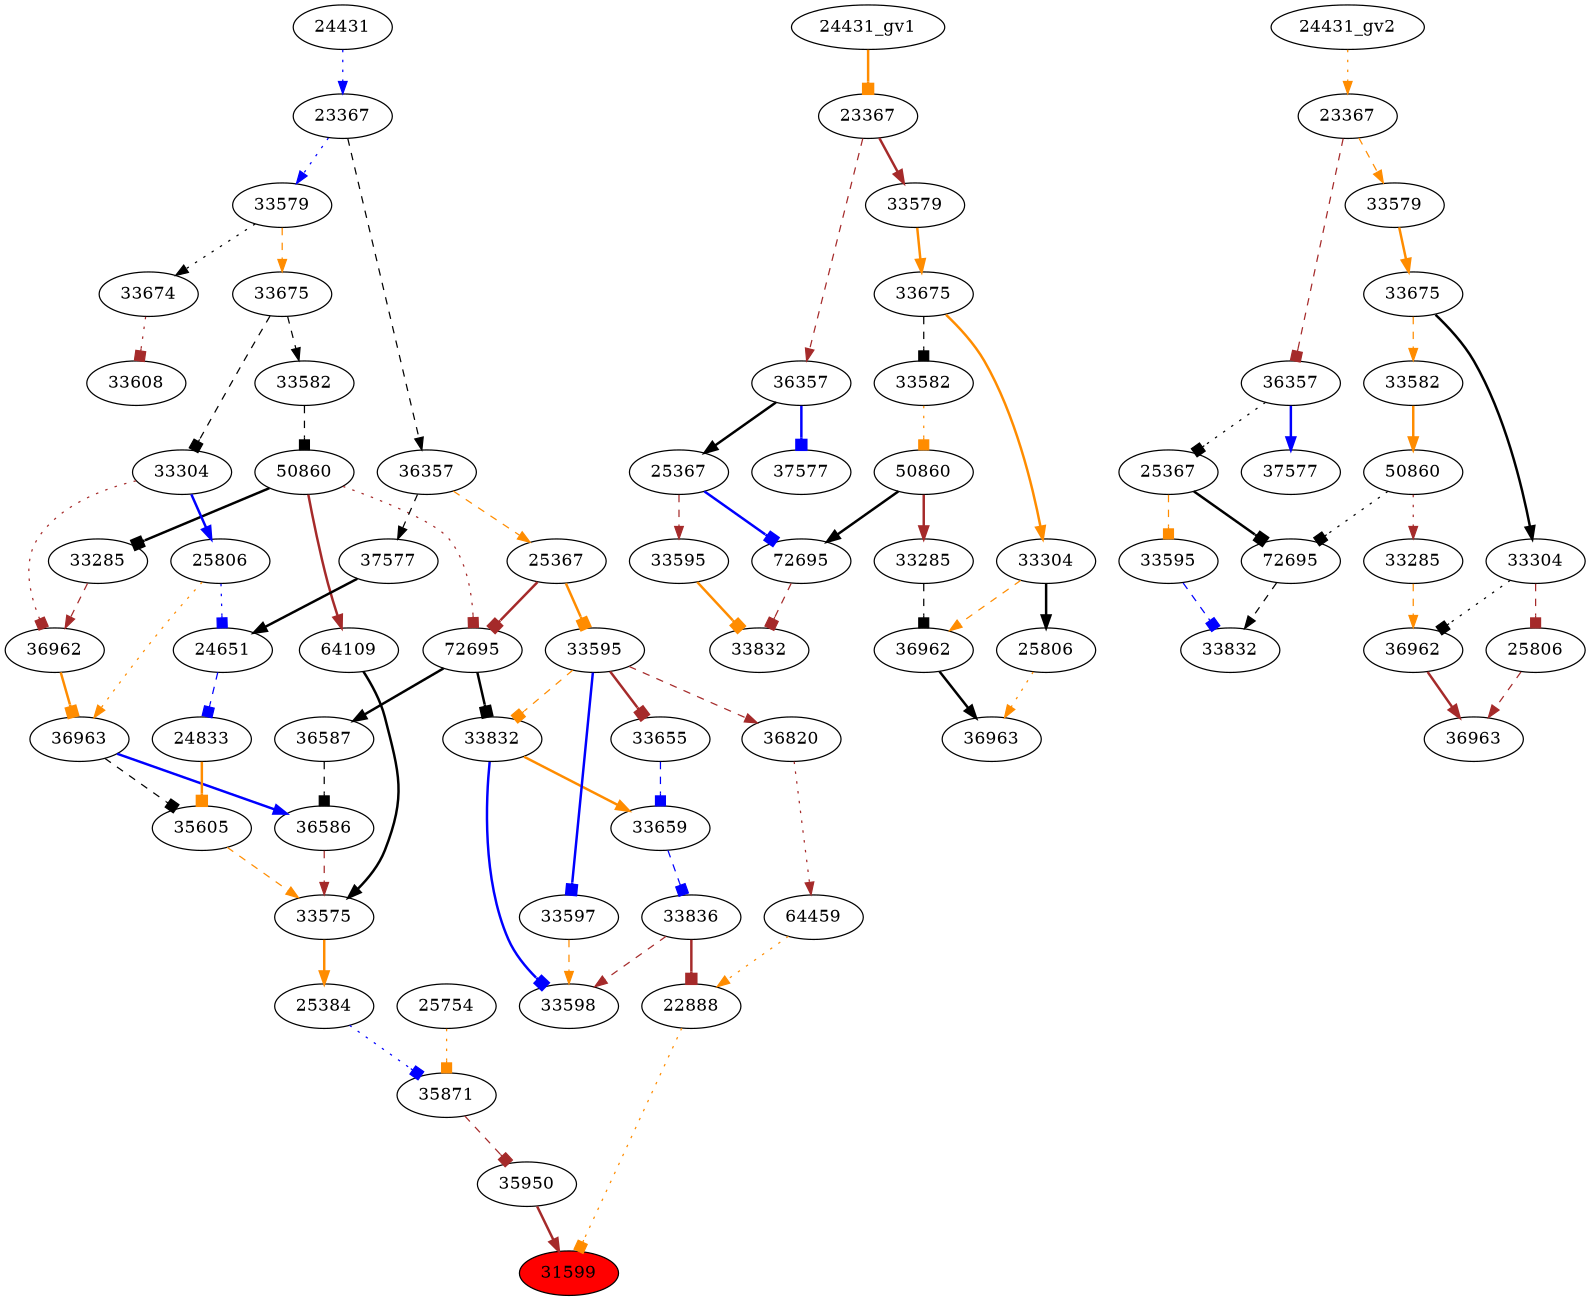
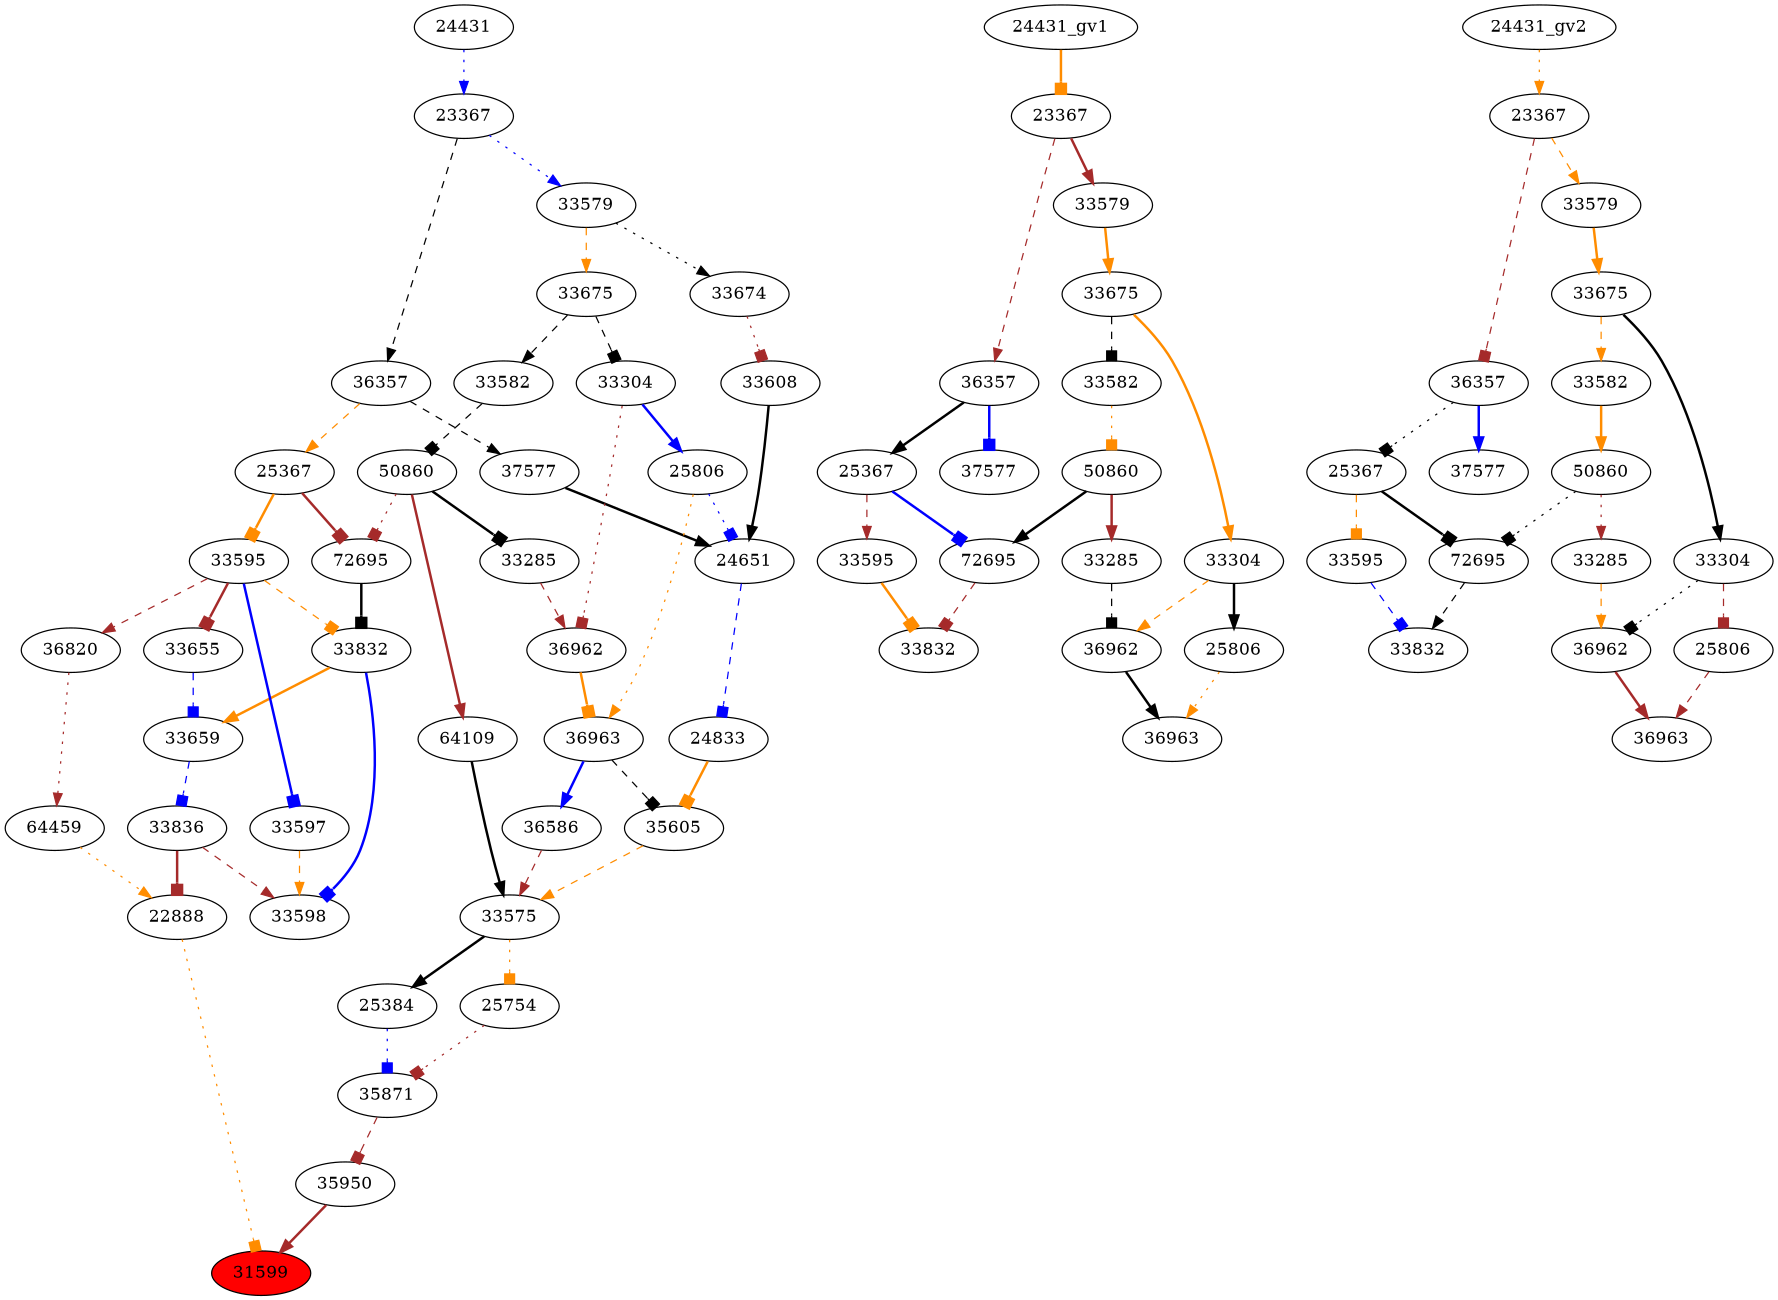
none -> (762, 466)
(324, 739) -> none
(324, 956) -> (454, 958)
none -> (510, 956)
(447, 1045) -> (454, 1047)
